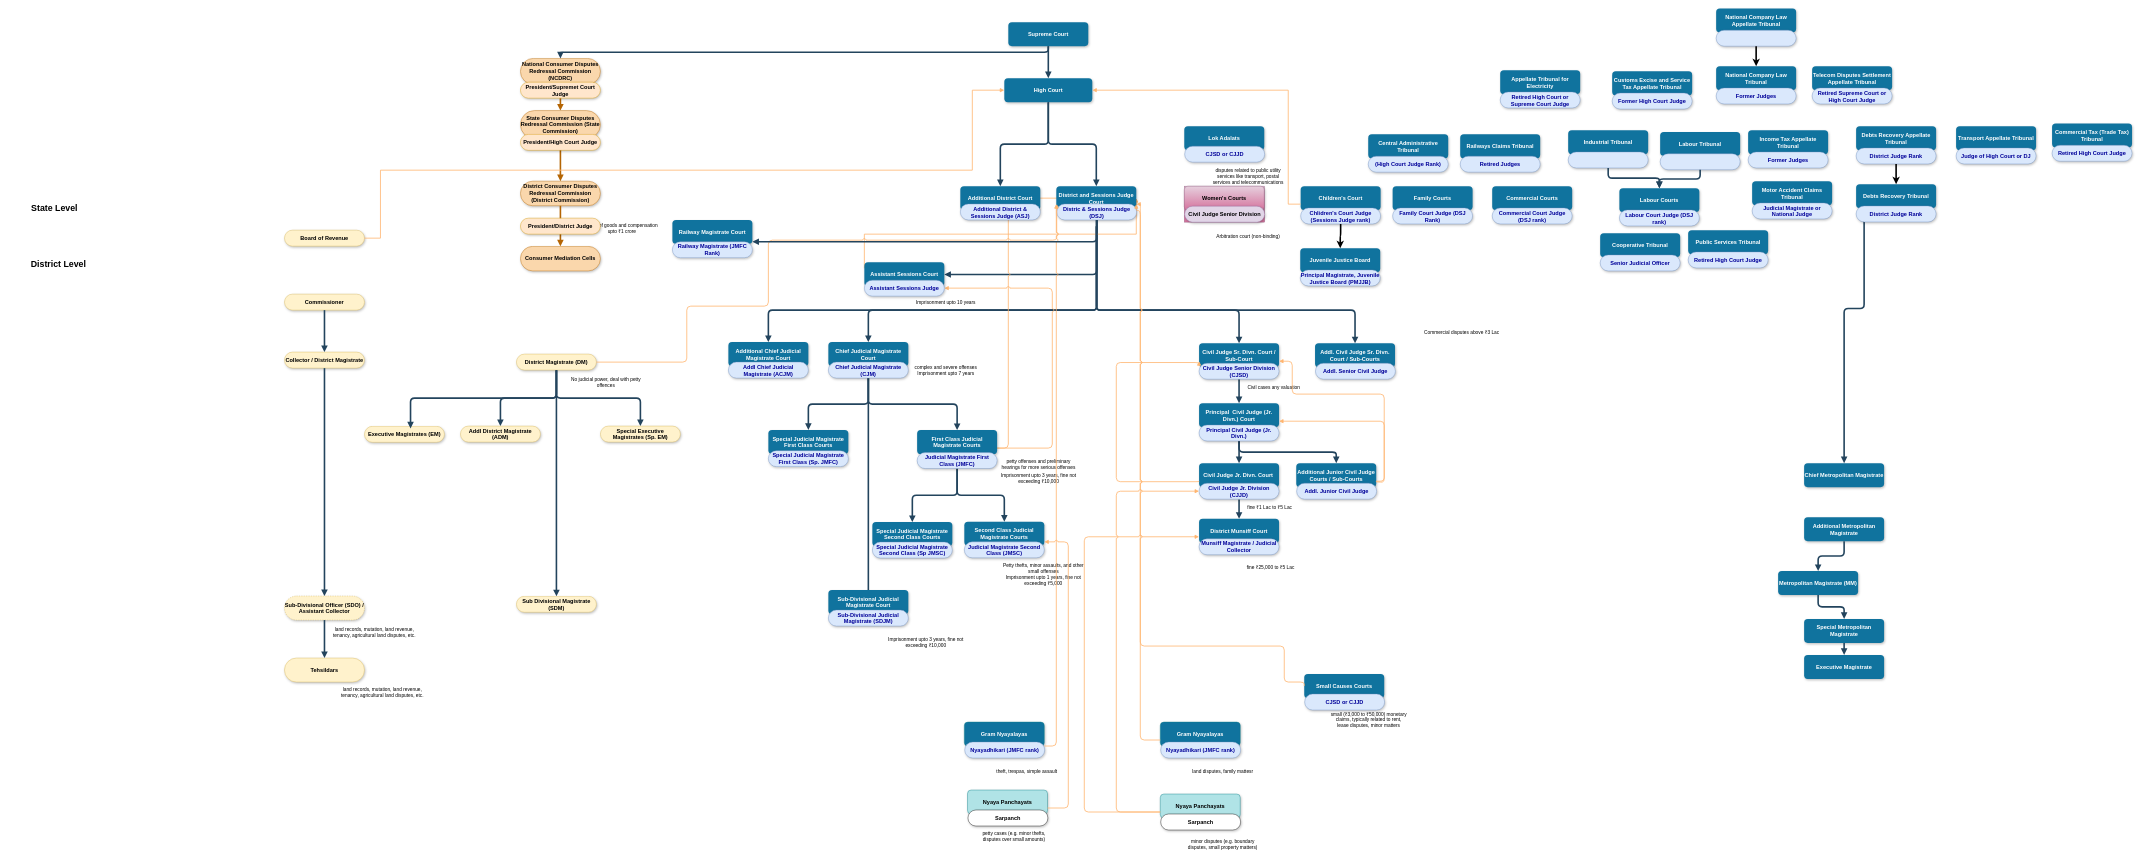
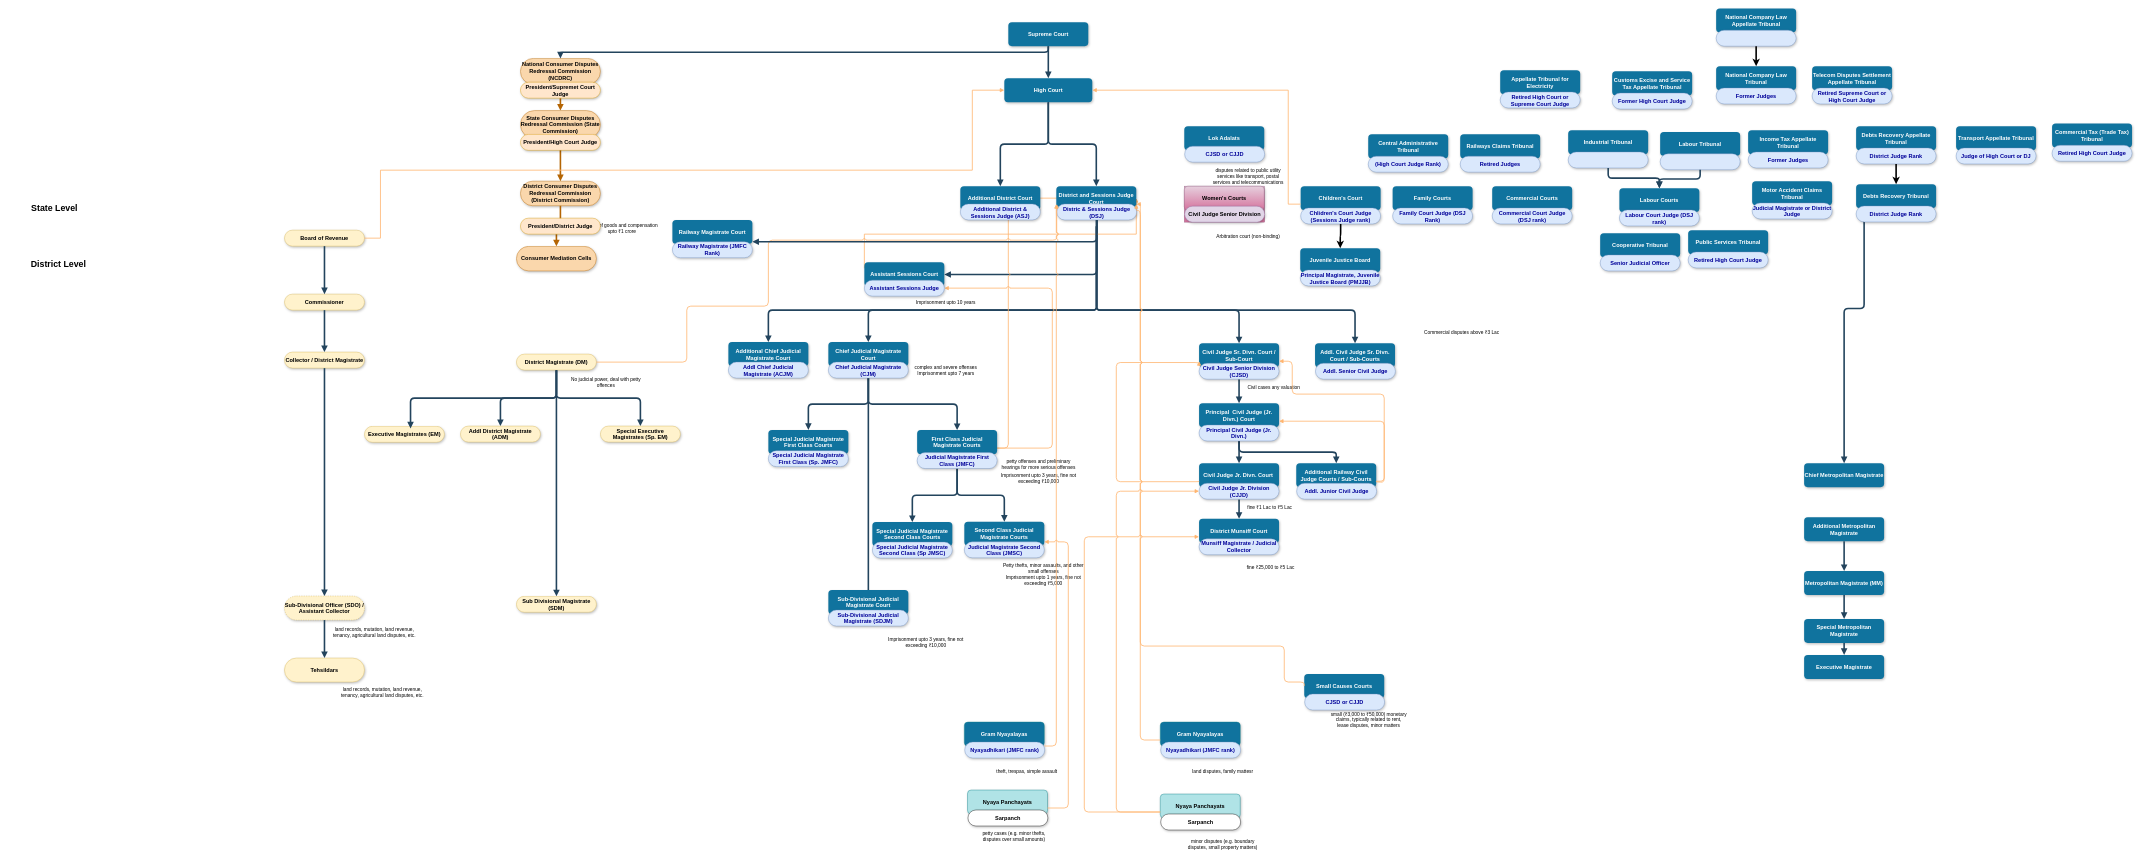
(1792, 211) -> (1792, 211)
(560, 259) -> (556, 259)
none -> (324, 267)
(1336, 475) -> (1336, 475)
(1818, 583) -> (1844, 583)
